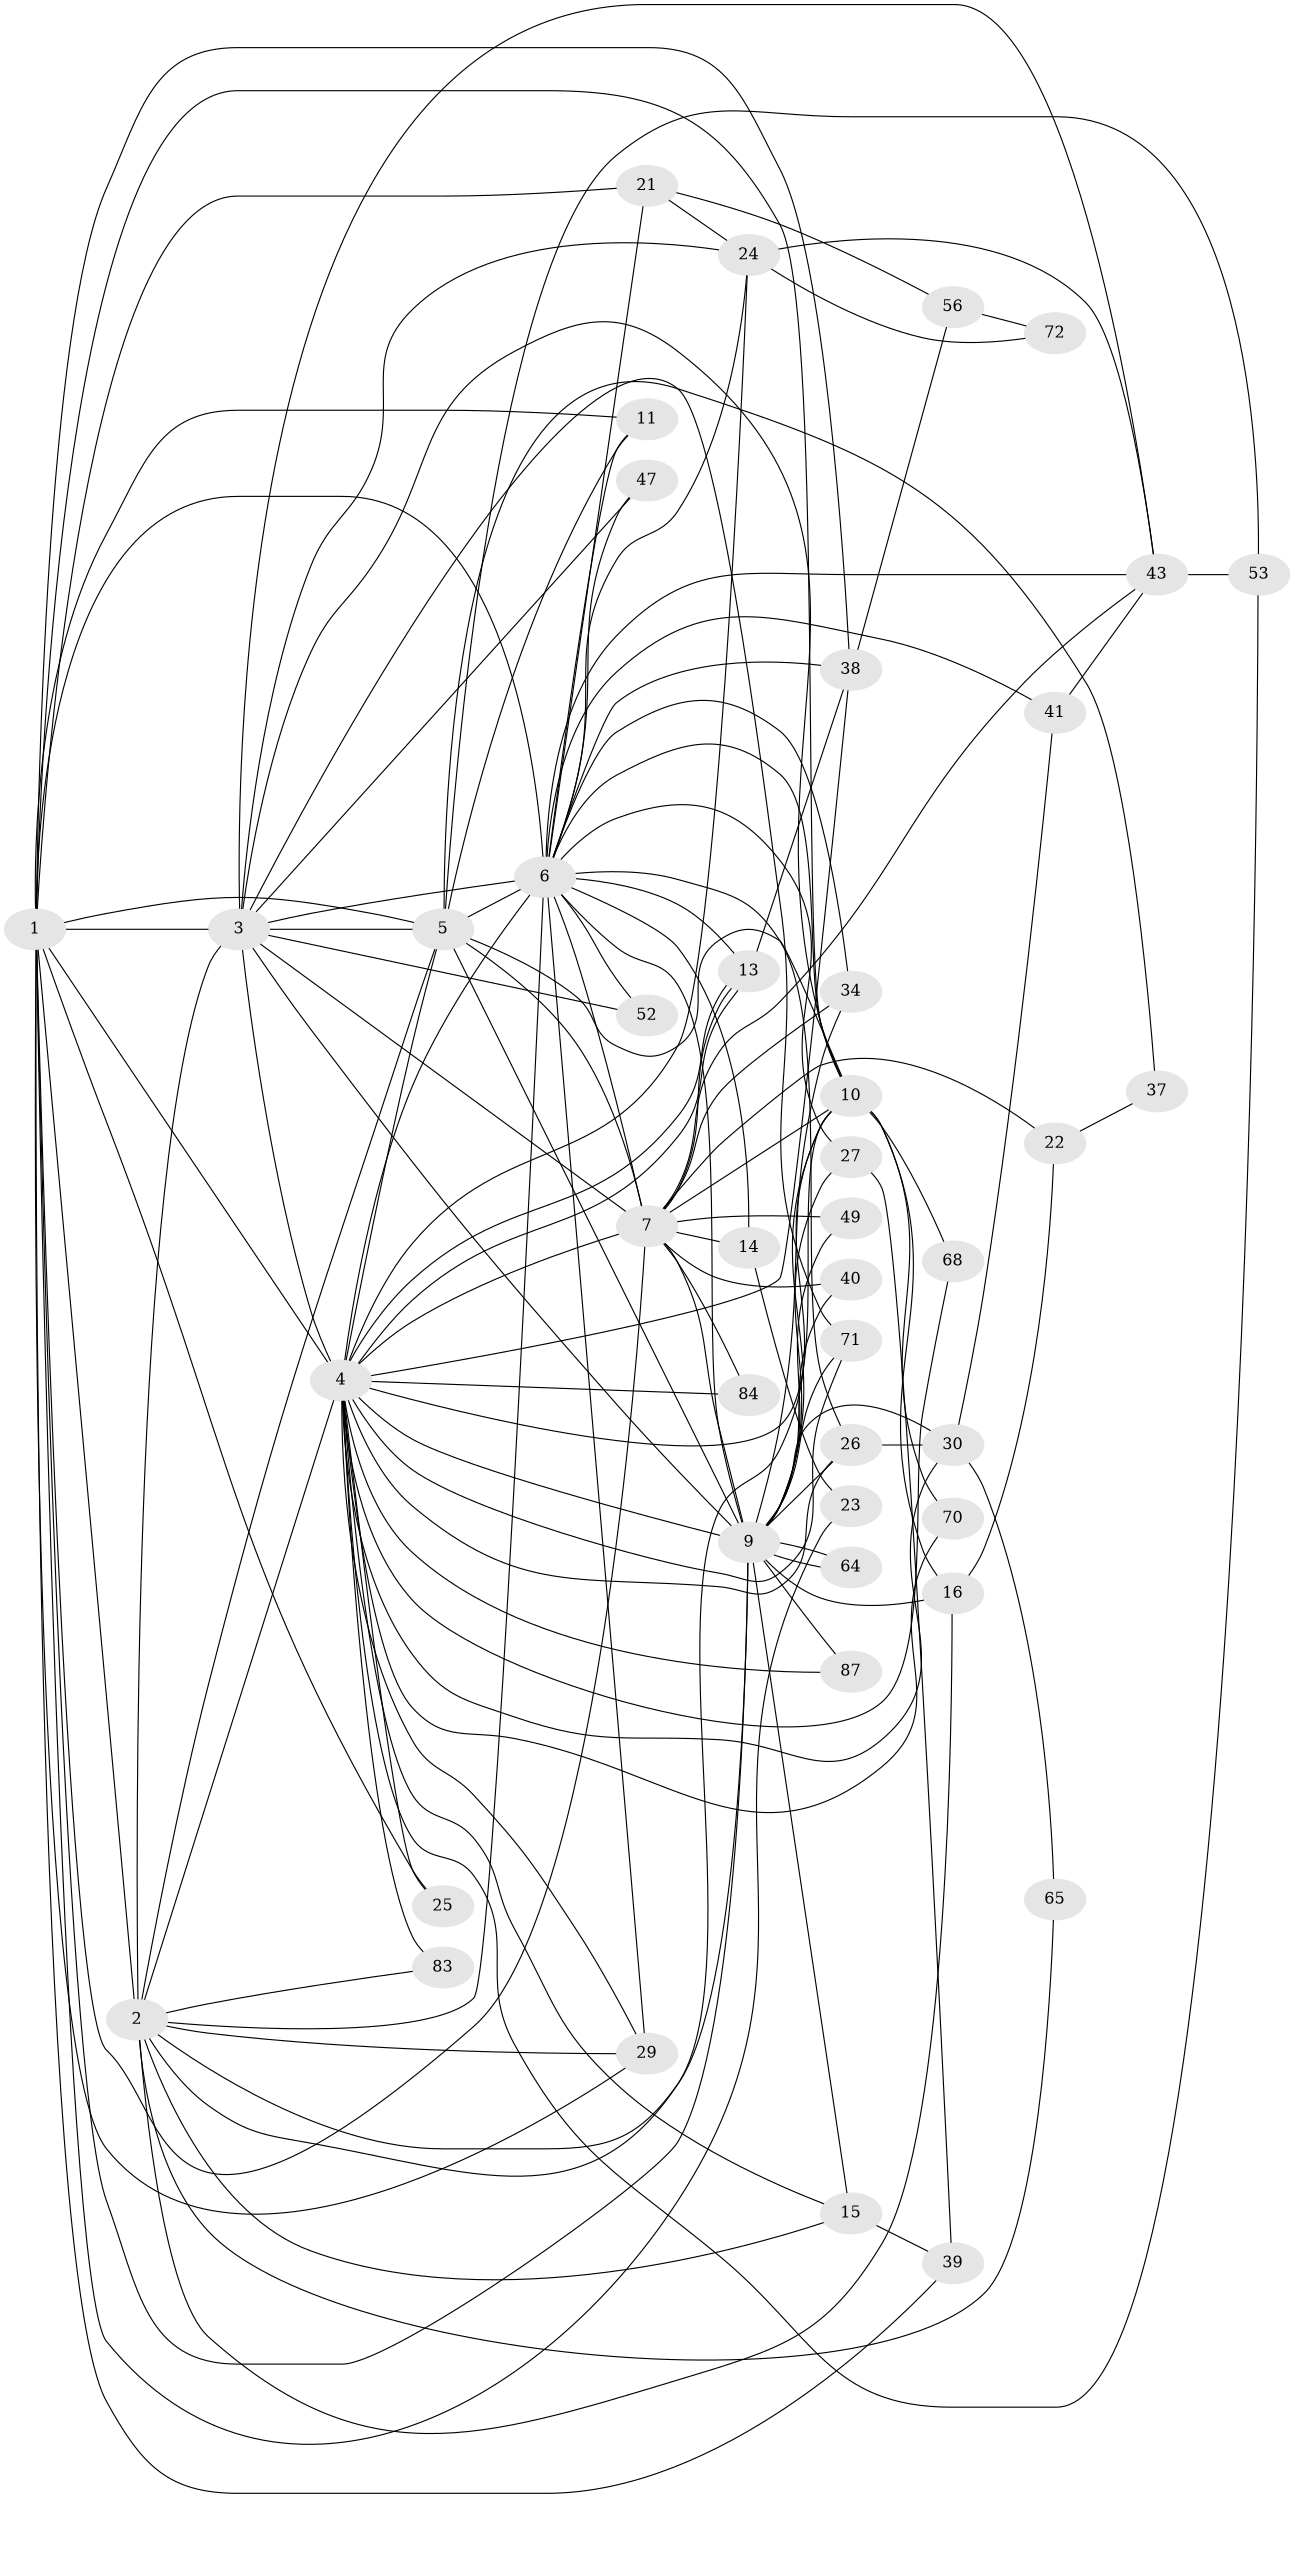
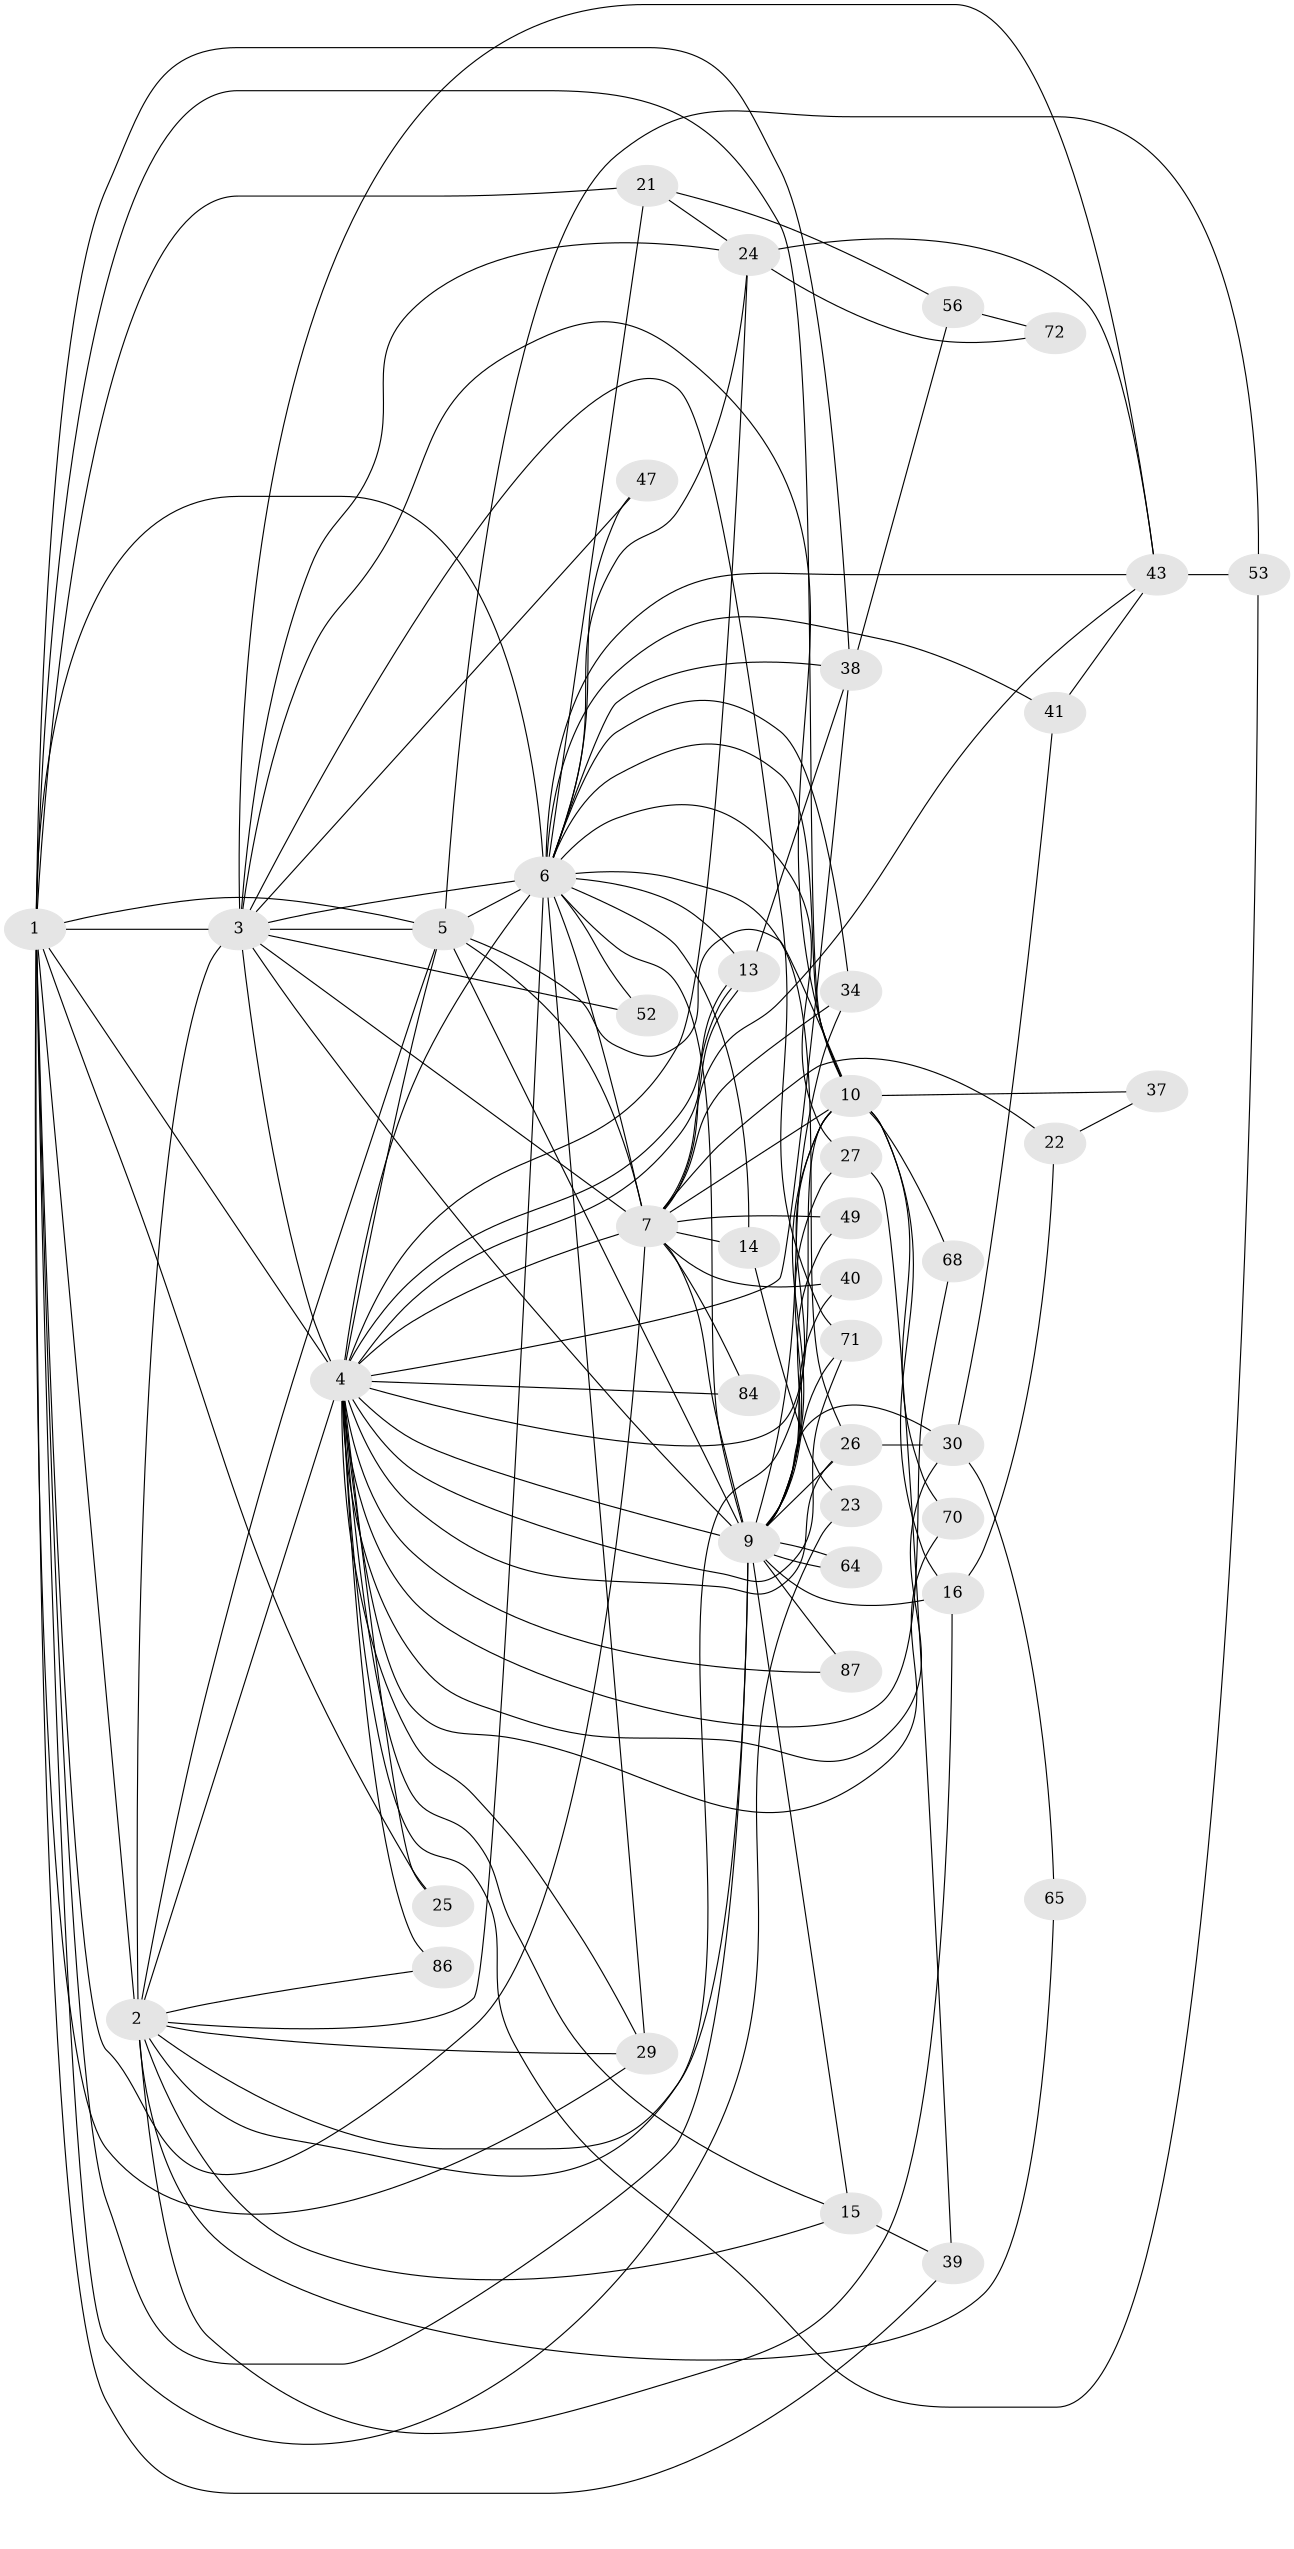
(647, 419) -> none
(769, 420) -> (1004, 1094)
(443, 1967) -> (443, 1967)
